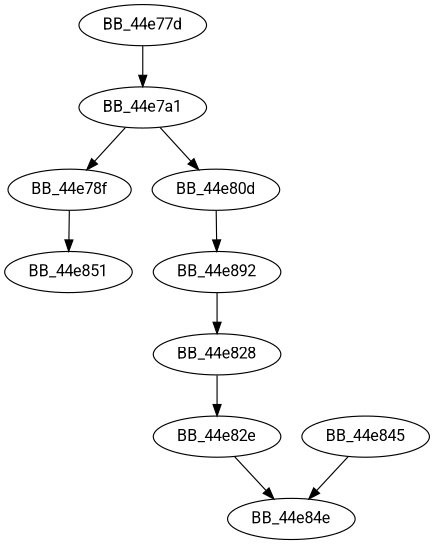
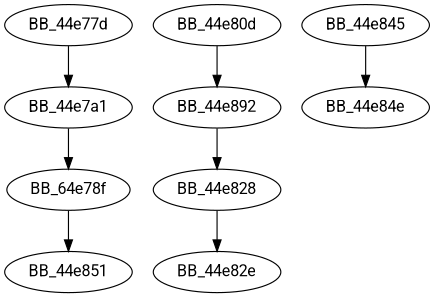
(176, 144) -> none
(70, 190) -> (68, 190)
(250, 474) -> none
